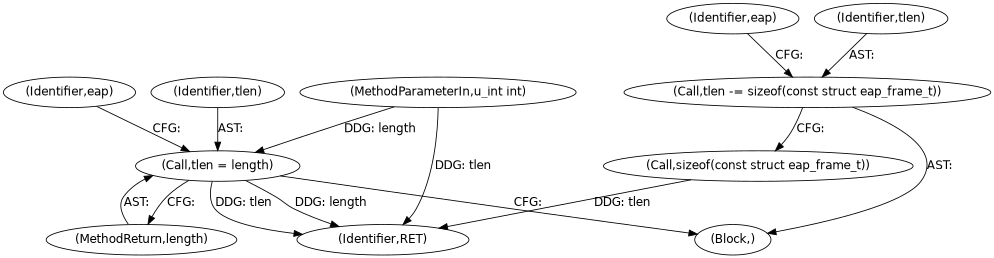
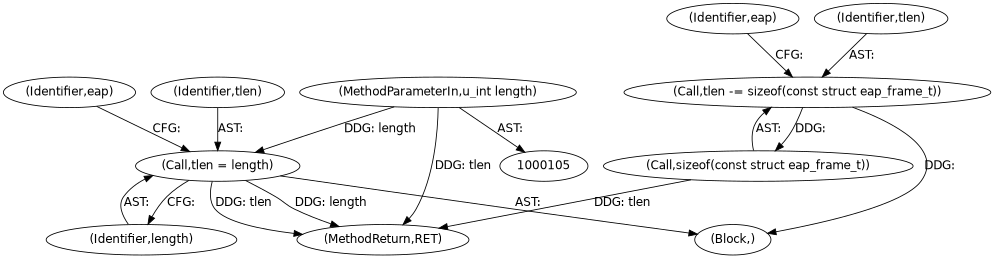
(438, 92) -> (438, 92)
(812, 129) -> (812, 129)
none -> (753, 130)
none -> (544, 166)
(942, 166) -> (942, 166)
(530, 203) -> (530, 203)
(141, 240) -> (141, 240)
(383, 240) -> (383, 240)
